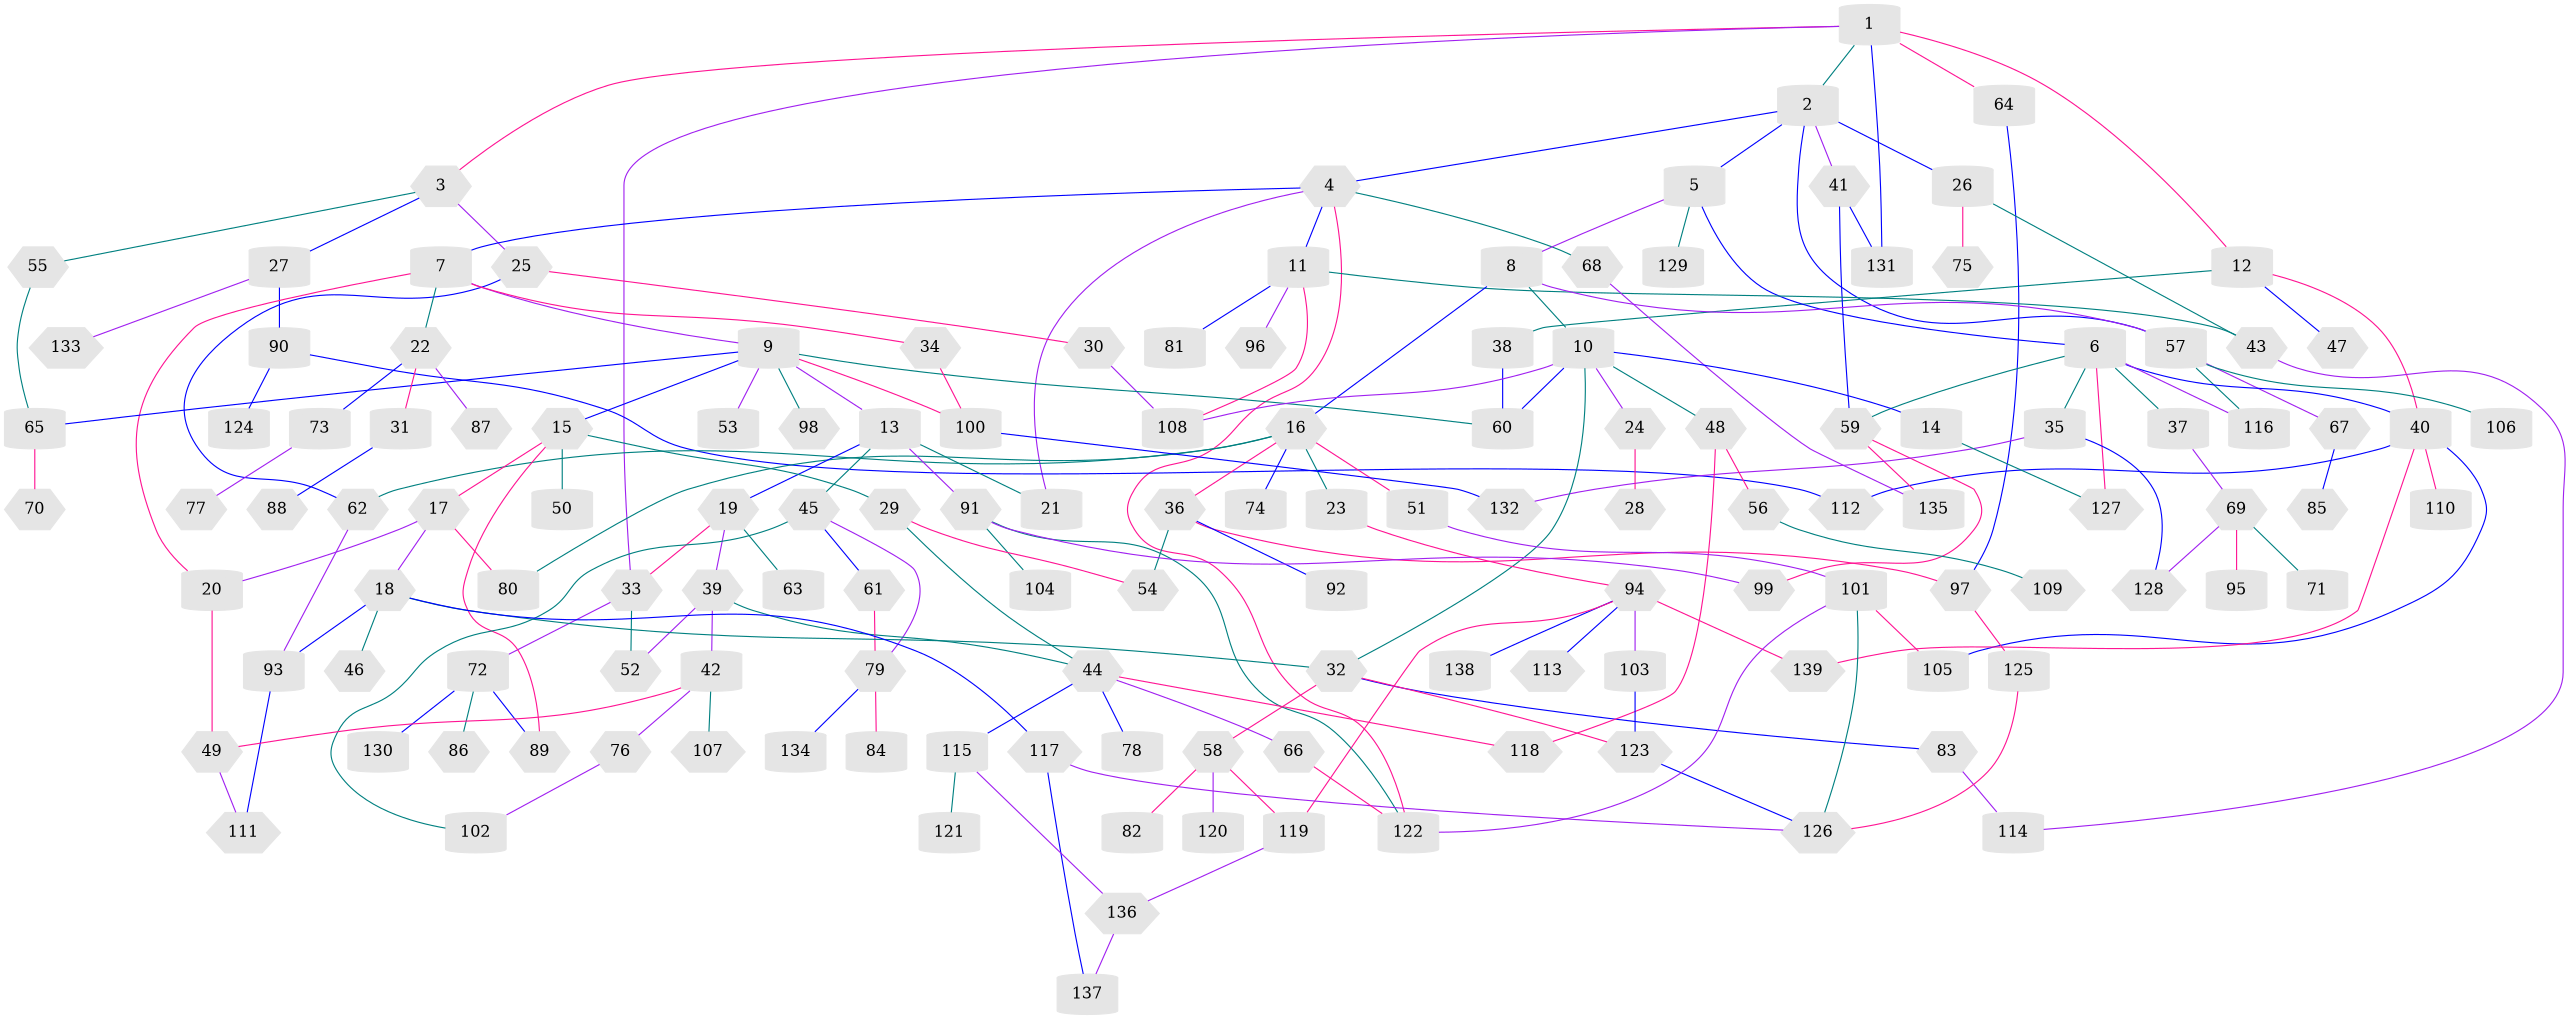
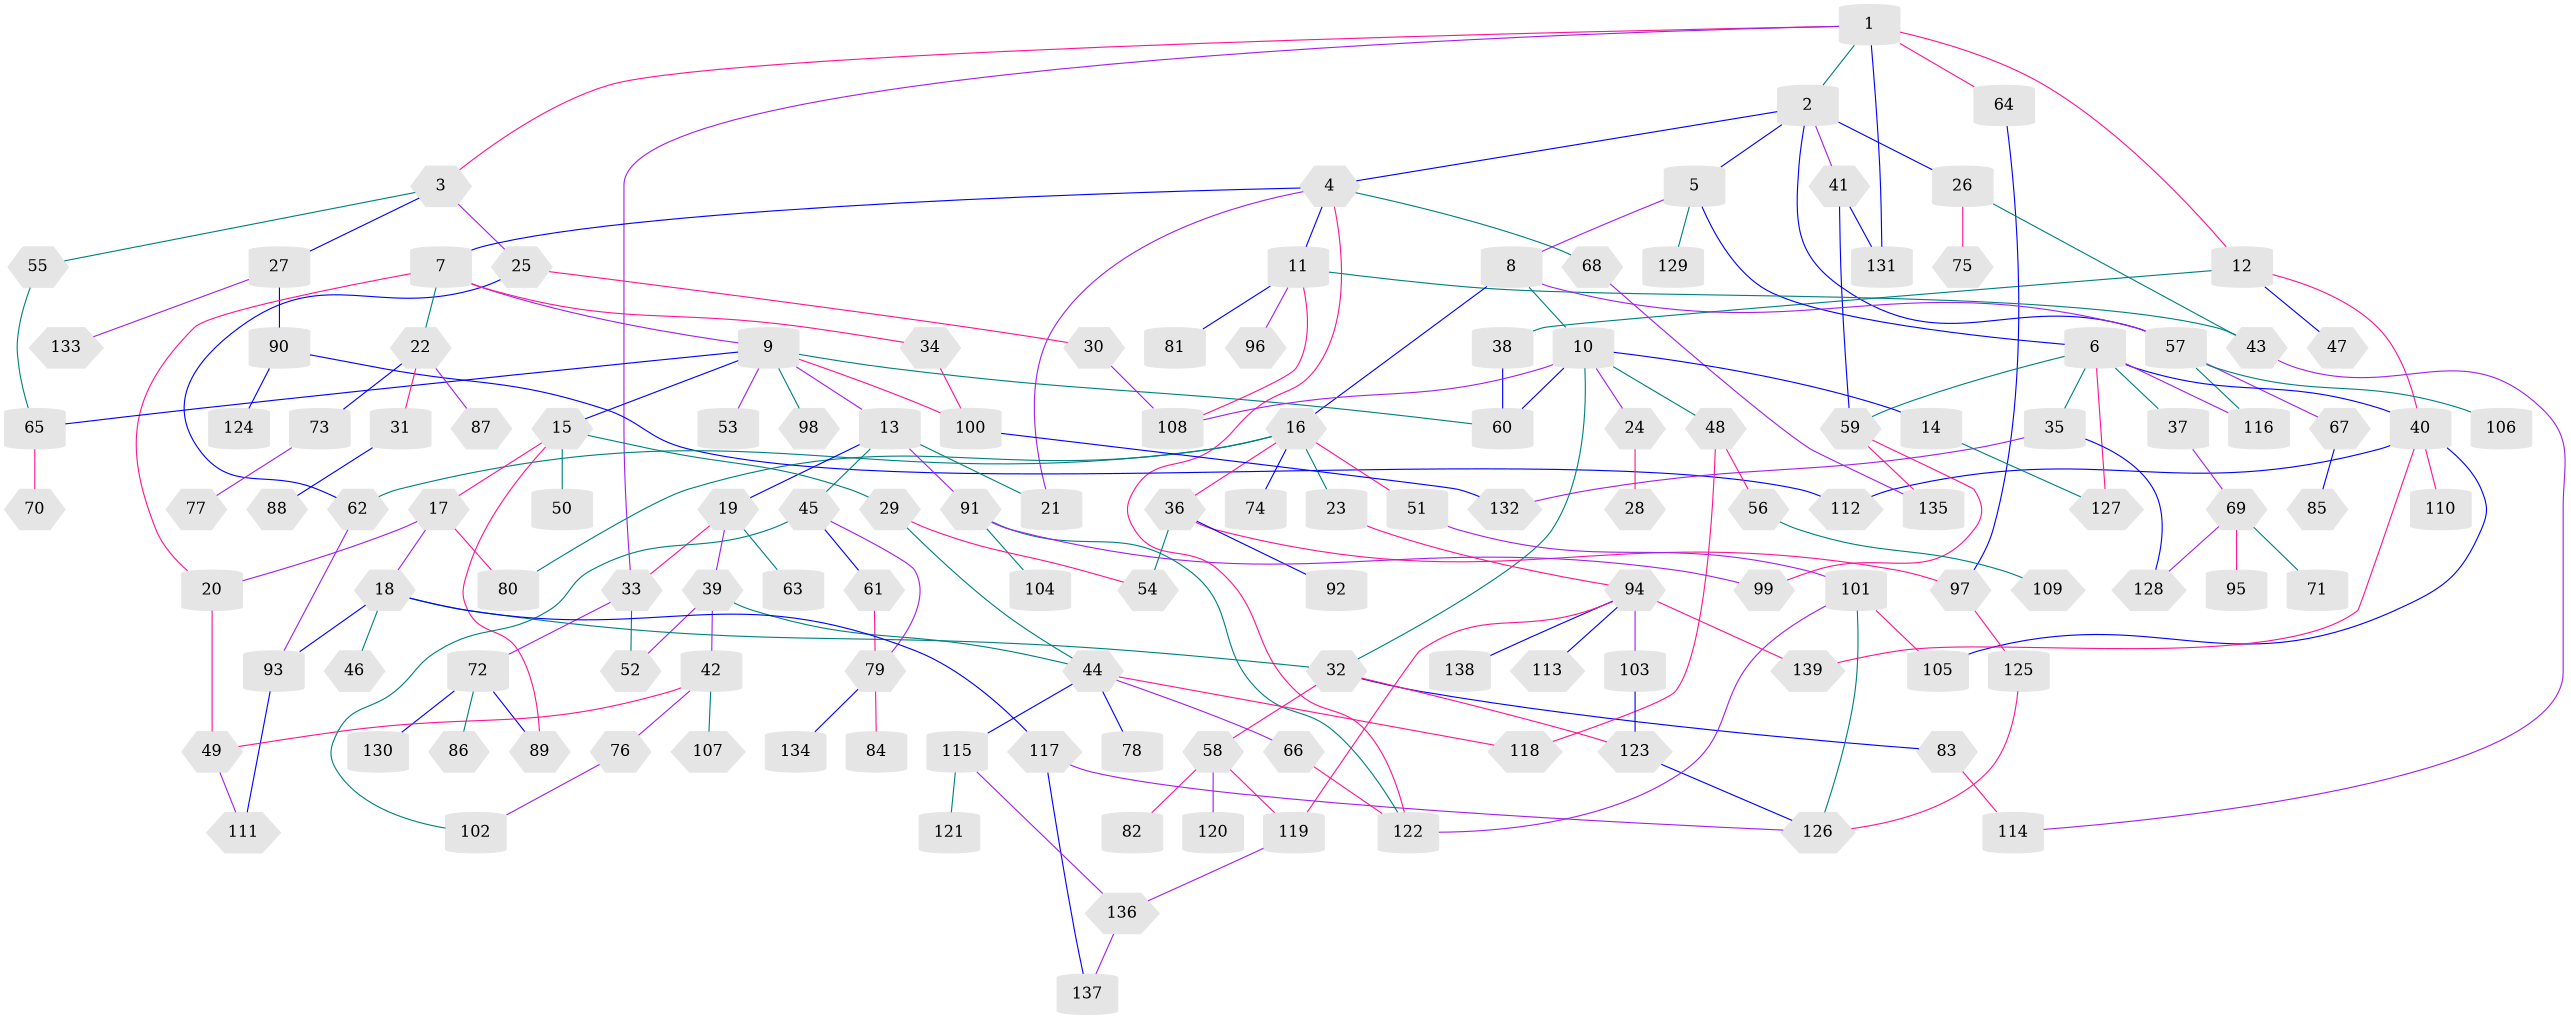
(1980, 792) -> (1980, 792)
